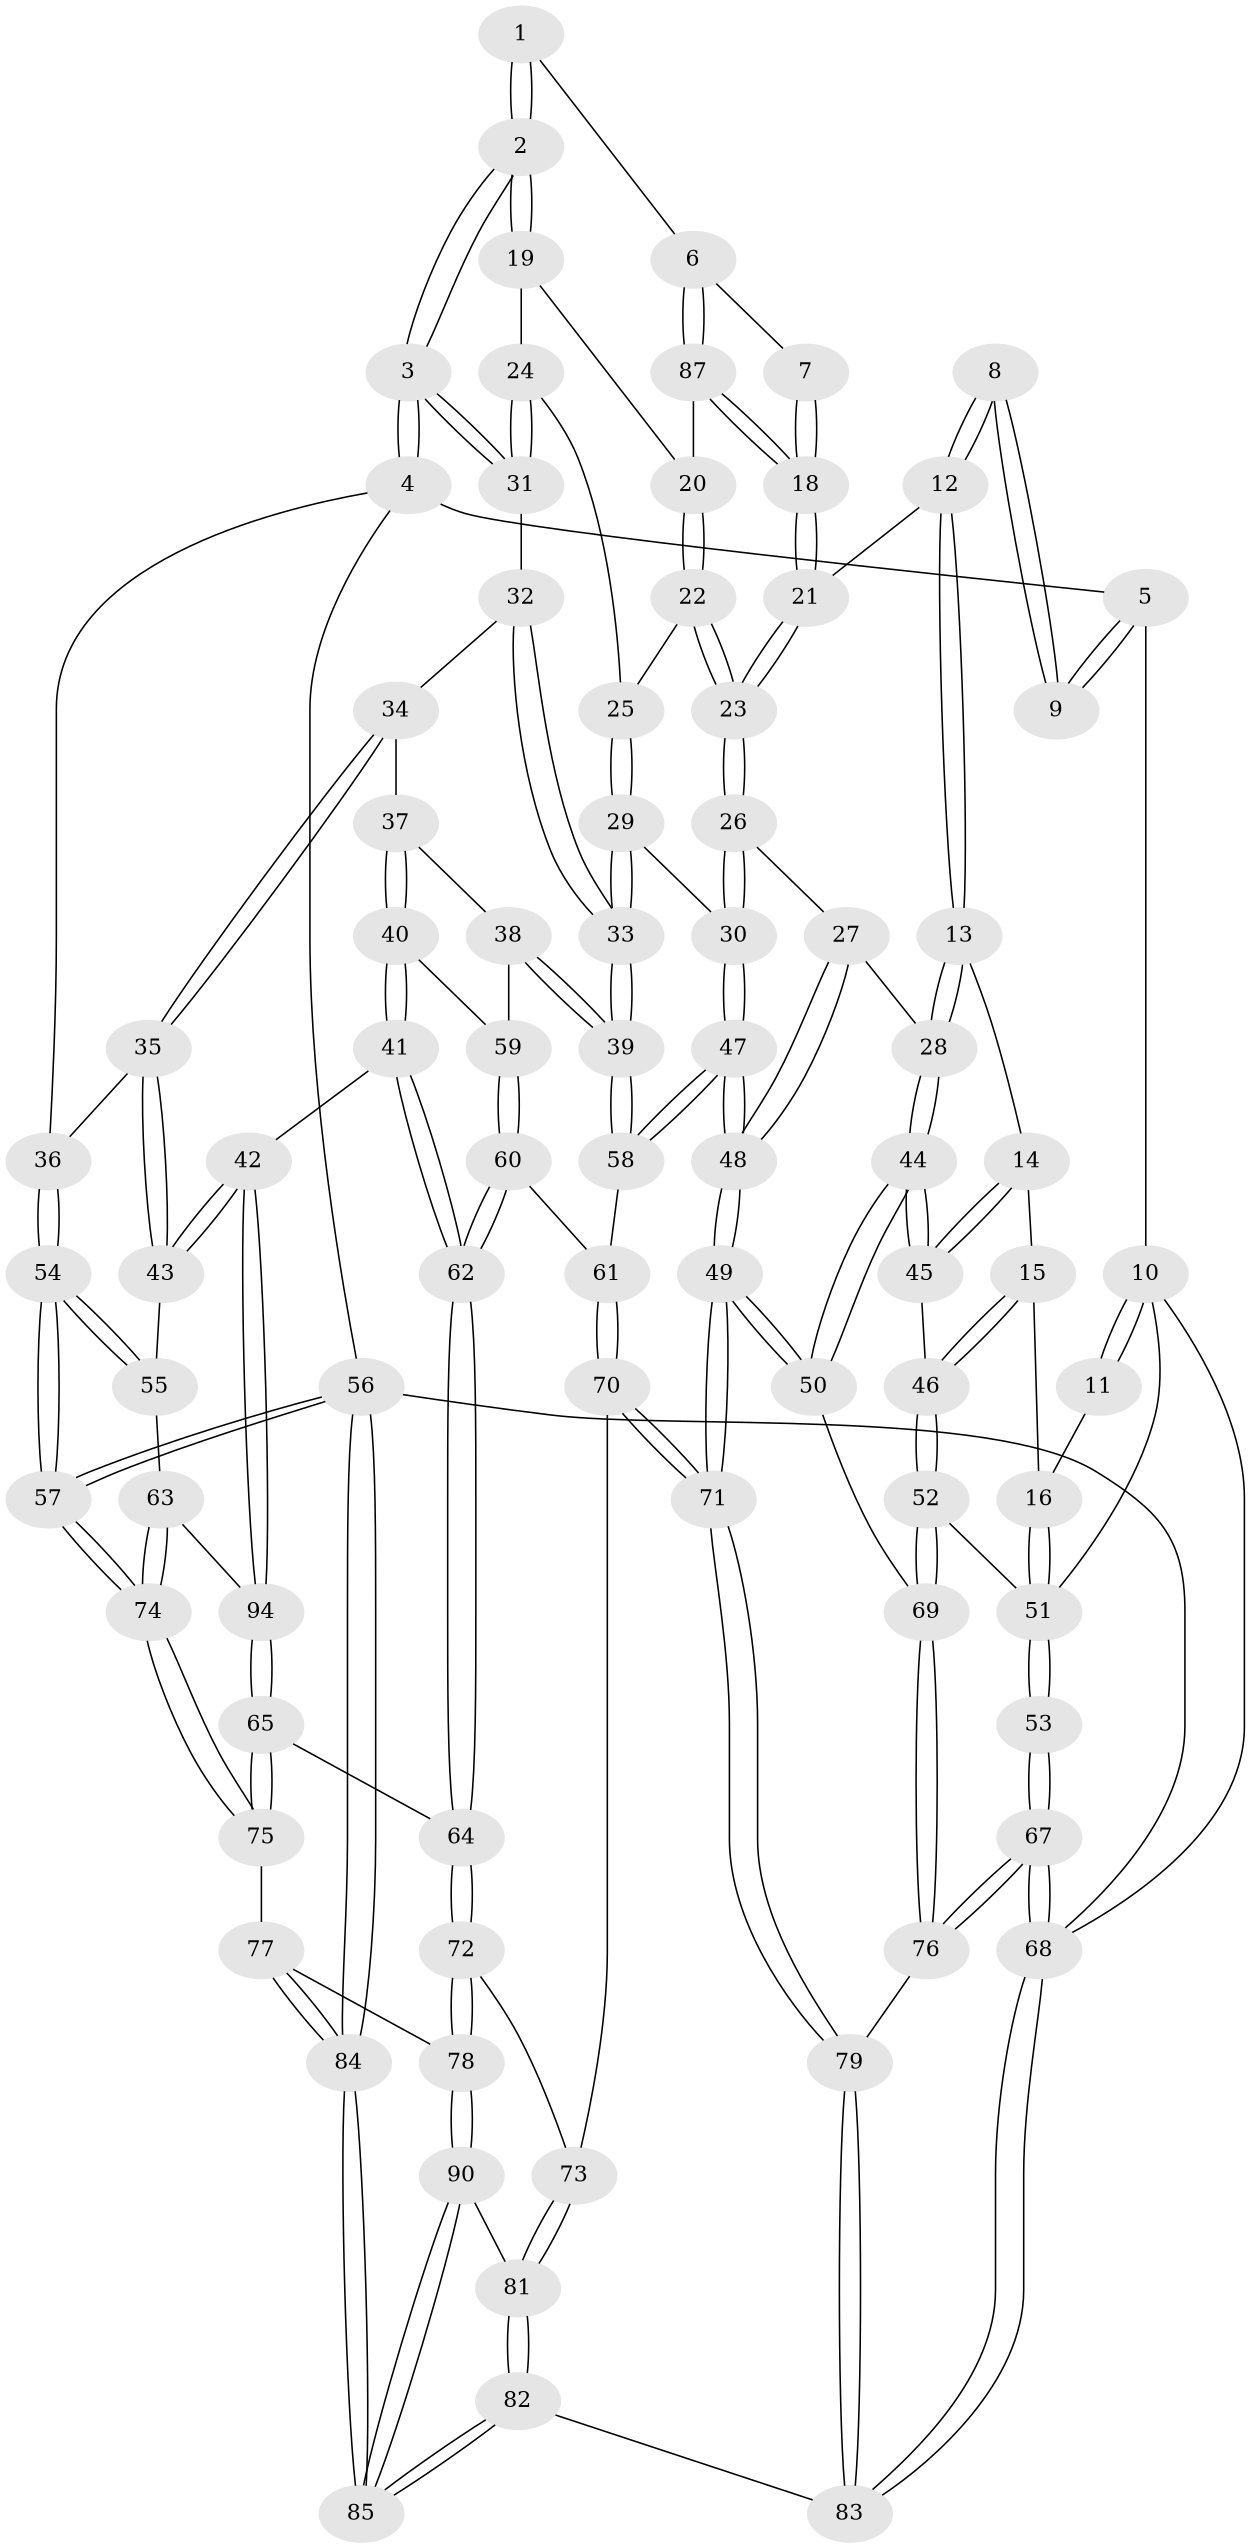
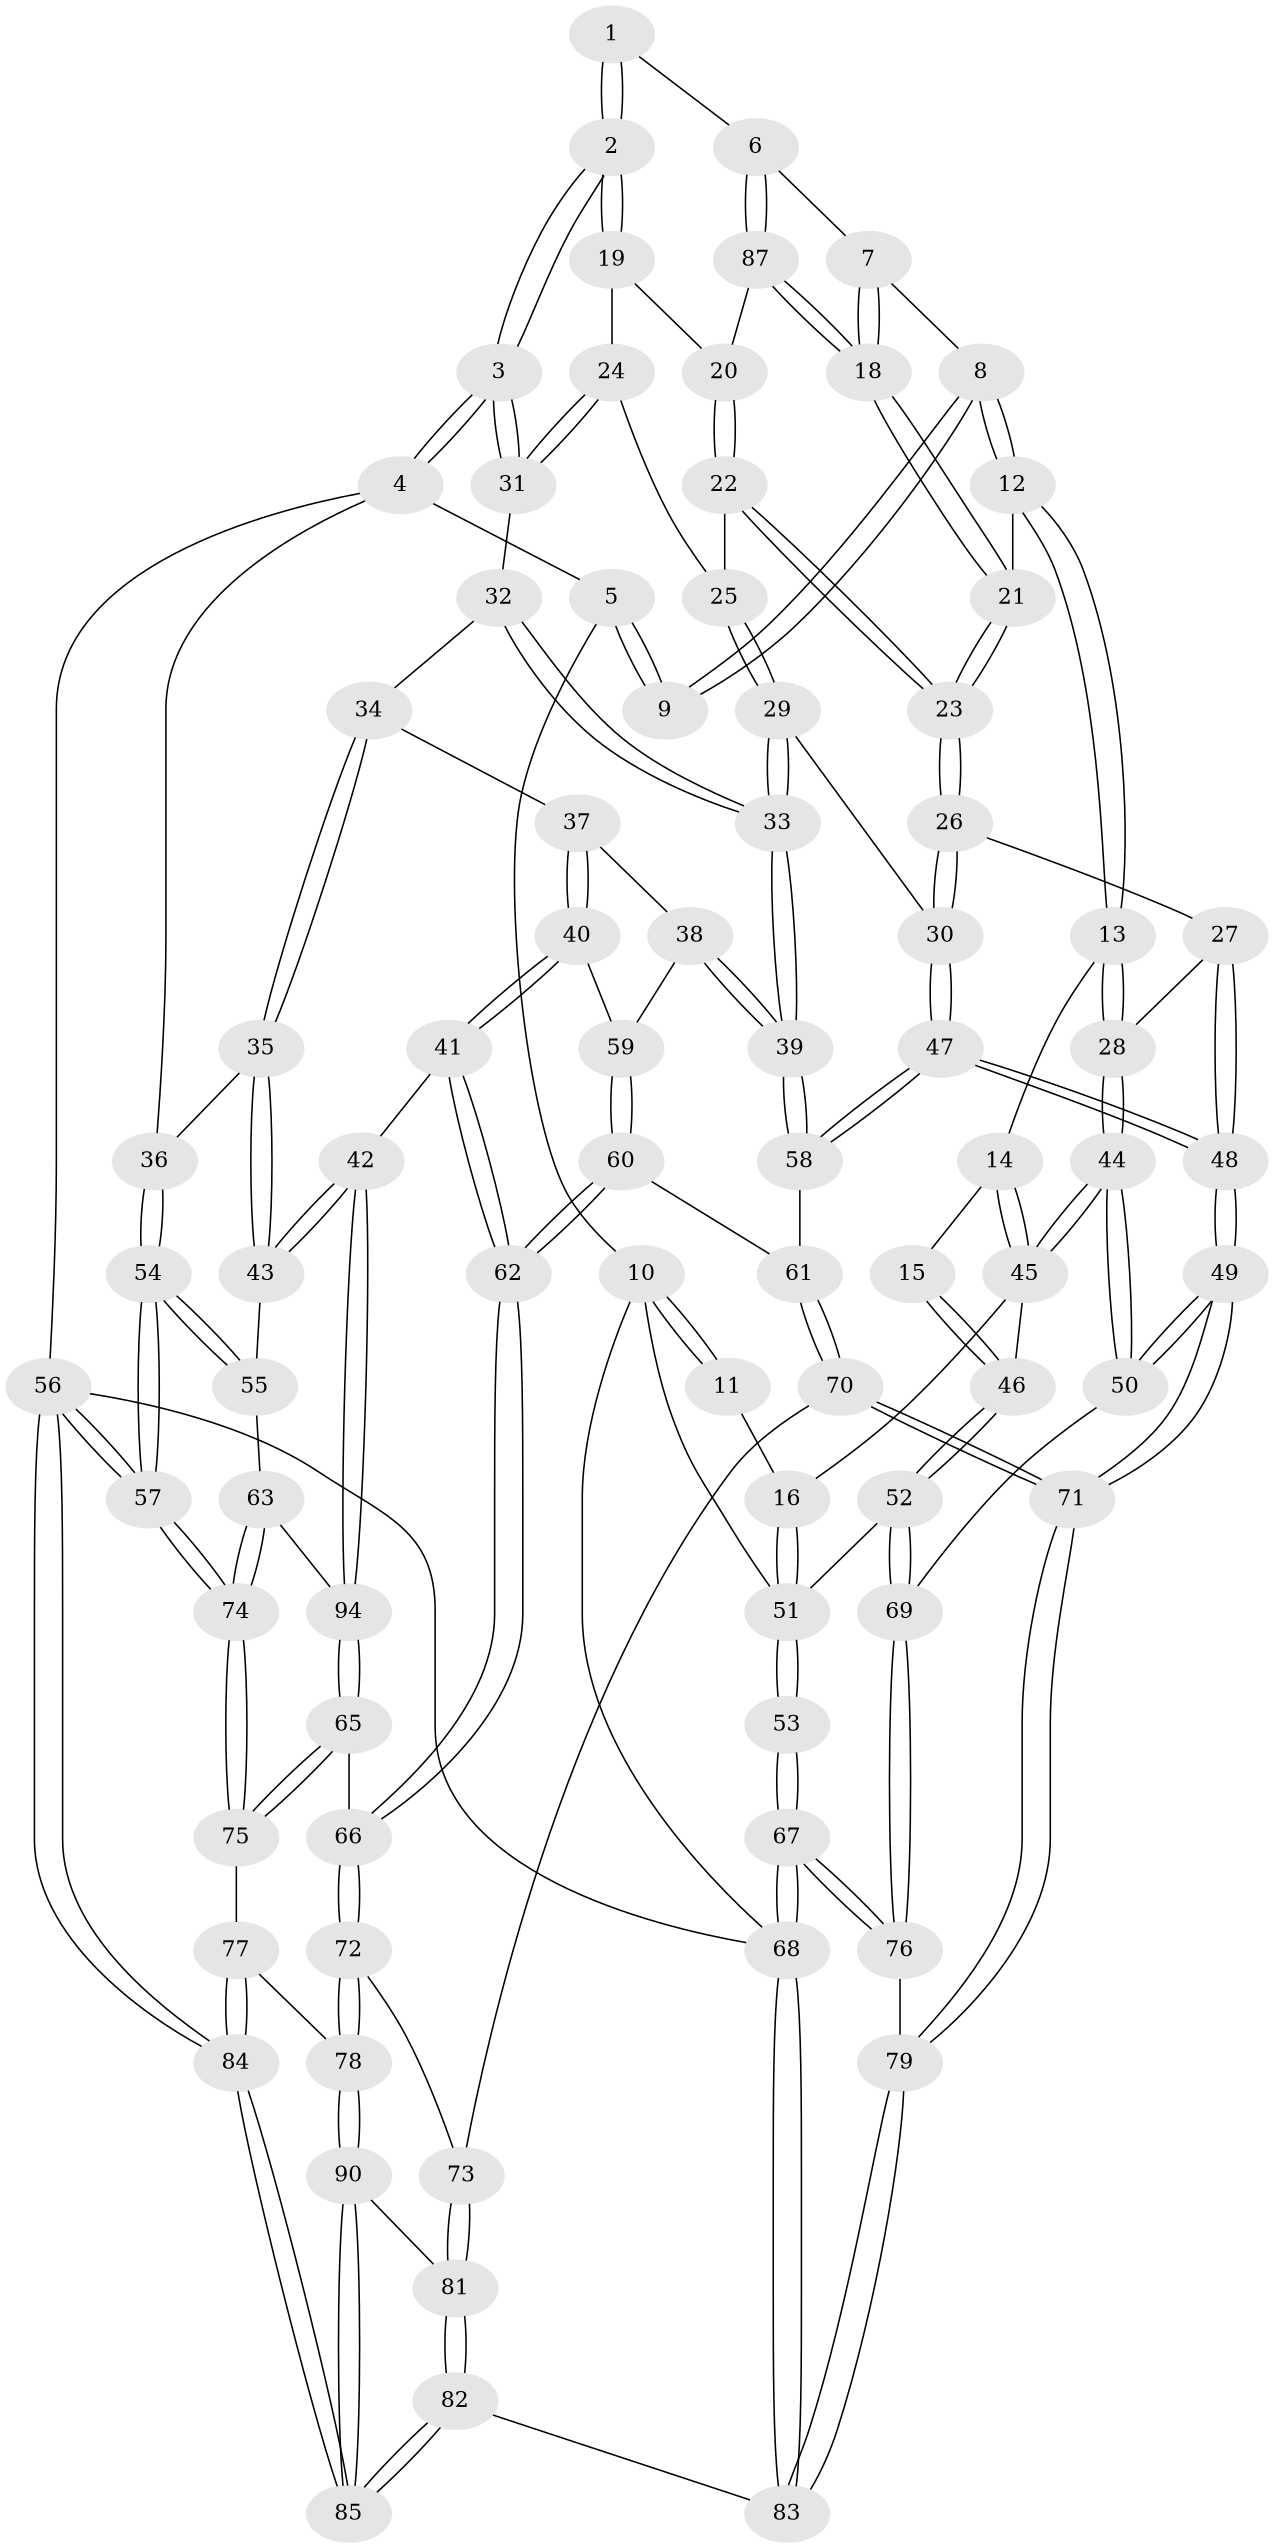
none -> (925, 316)
(1036, 1387) -> (917, 1396)
(462, 1838) -> (349, 1838)
